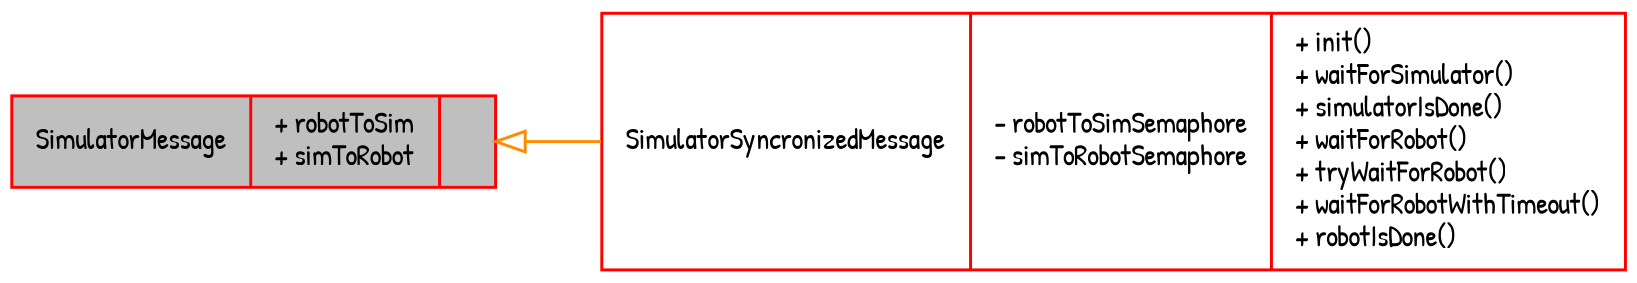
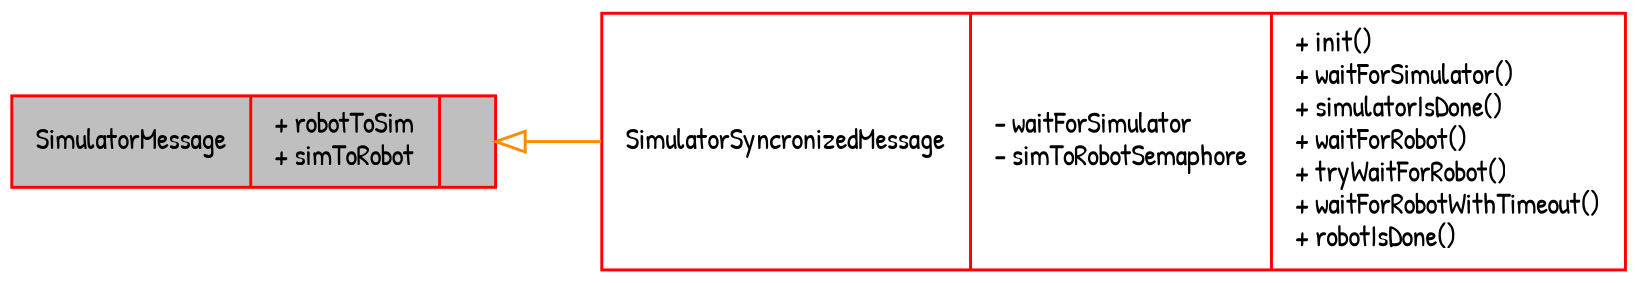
(1121, 124) -> (1093, 124)
